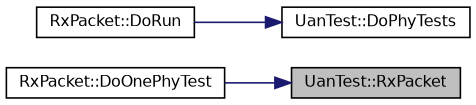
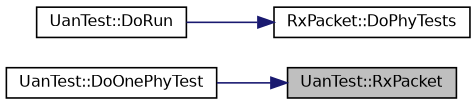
(115, 22) -> (112, 22)
(376, 22) -> (372, 22)
(115, 83) -> (112, 83)
